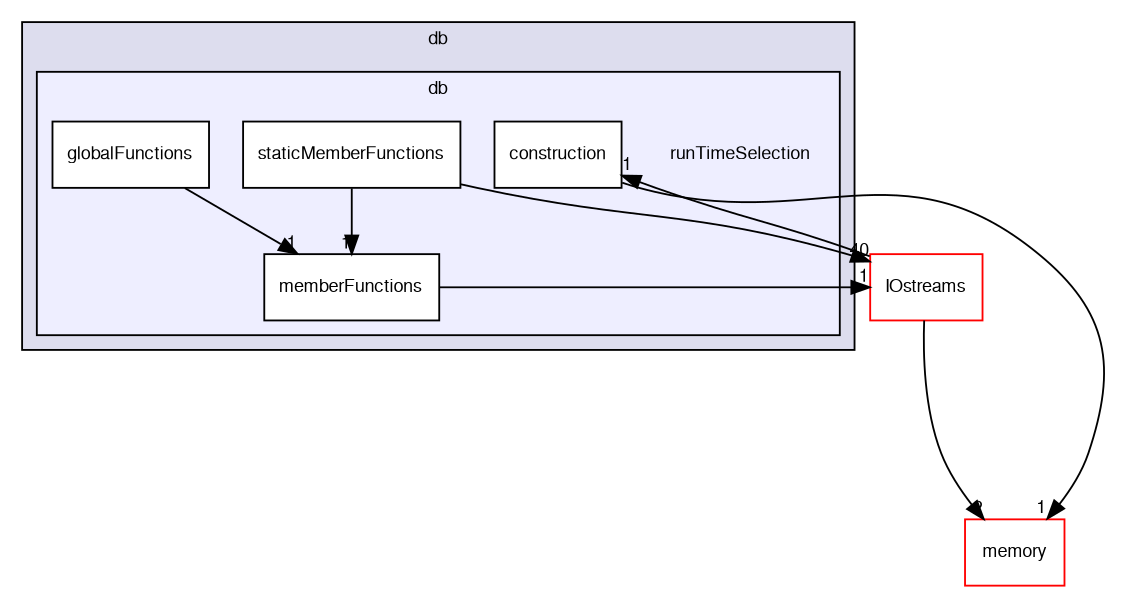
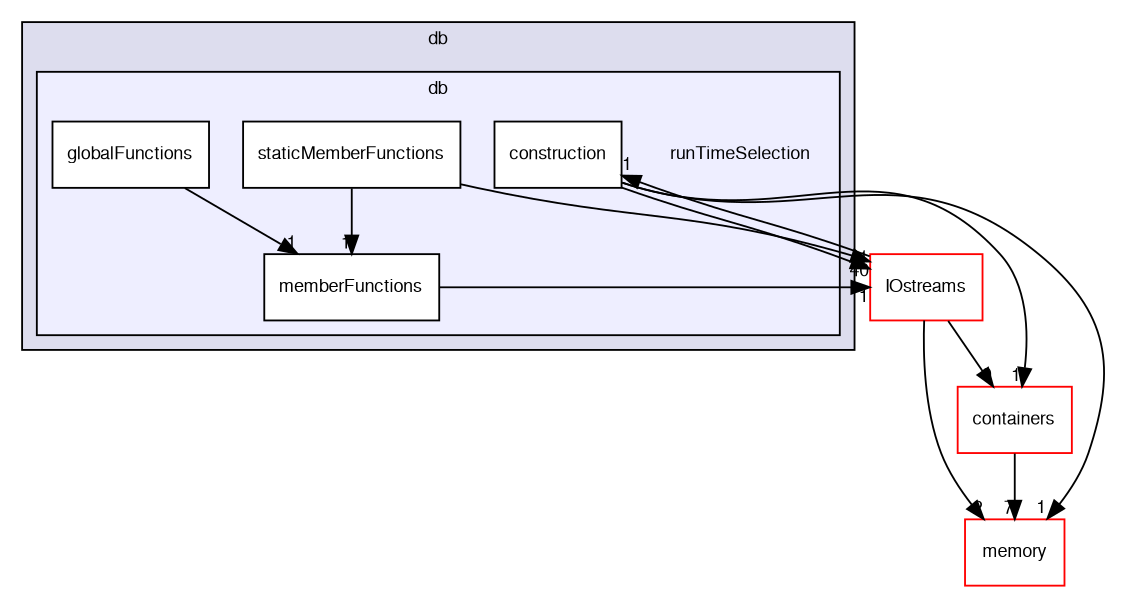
none -> (737, 224)
none -> (1015, 420)
